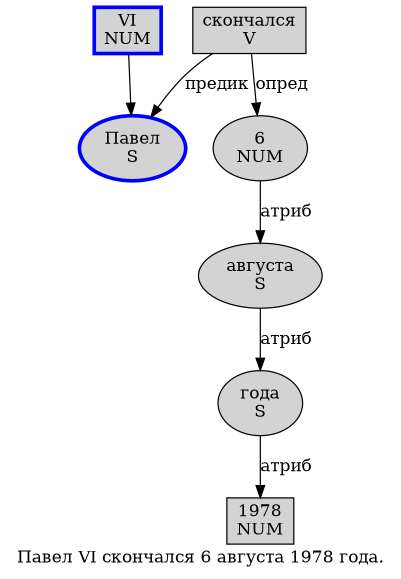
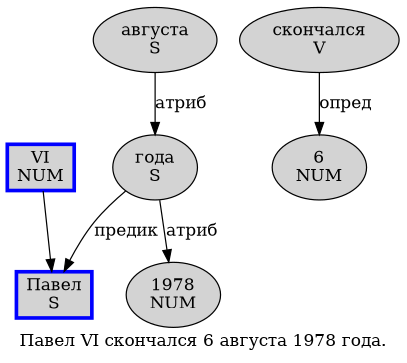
(249, 30) -> (319, 40)
(183, 78) -> (94, 223)
(133, 148) -> (54, 295)
(260, 206) -> none
(260, 521) -> (173, 295)
